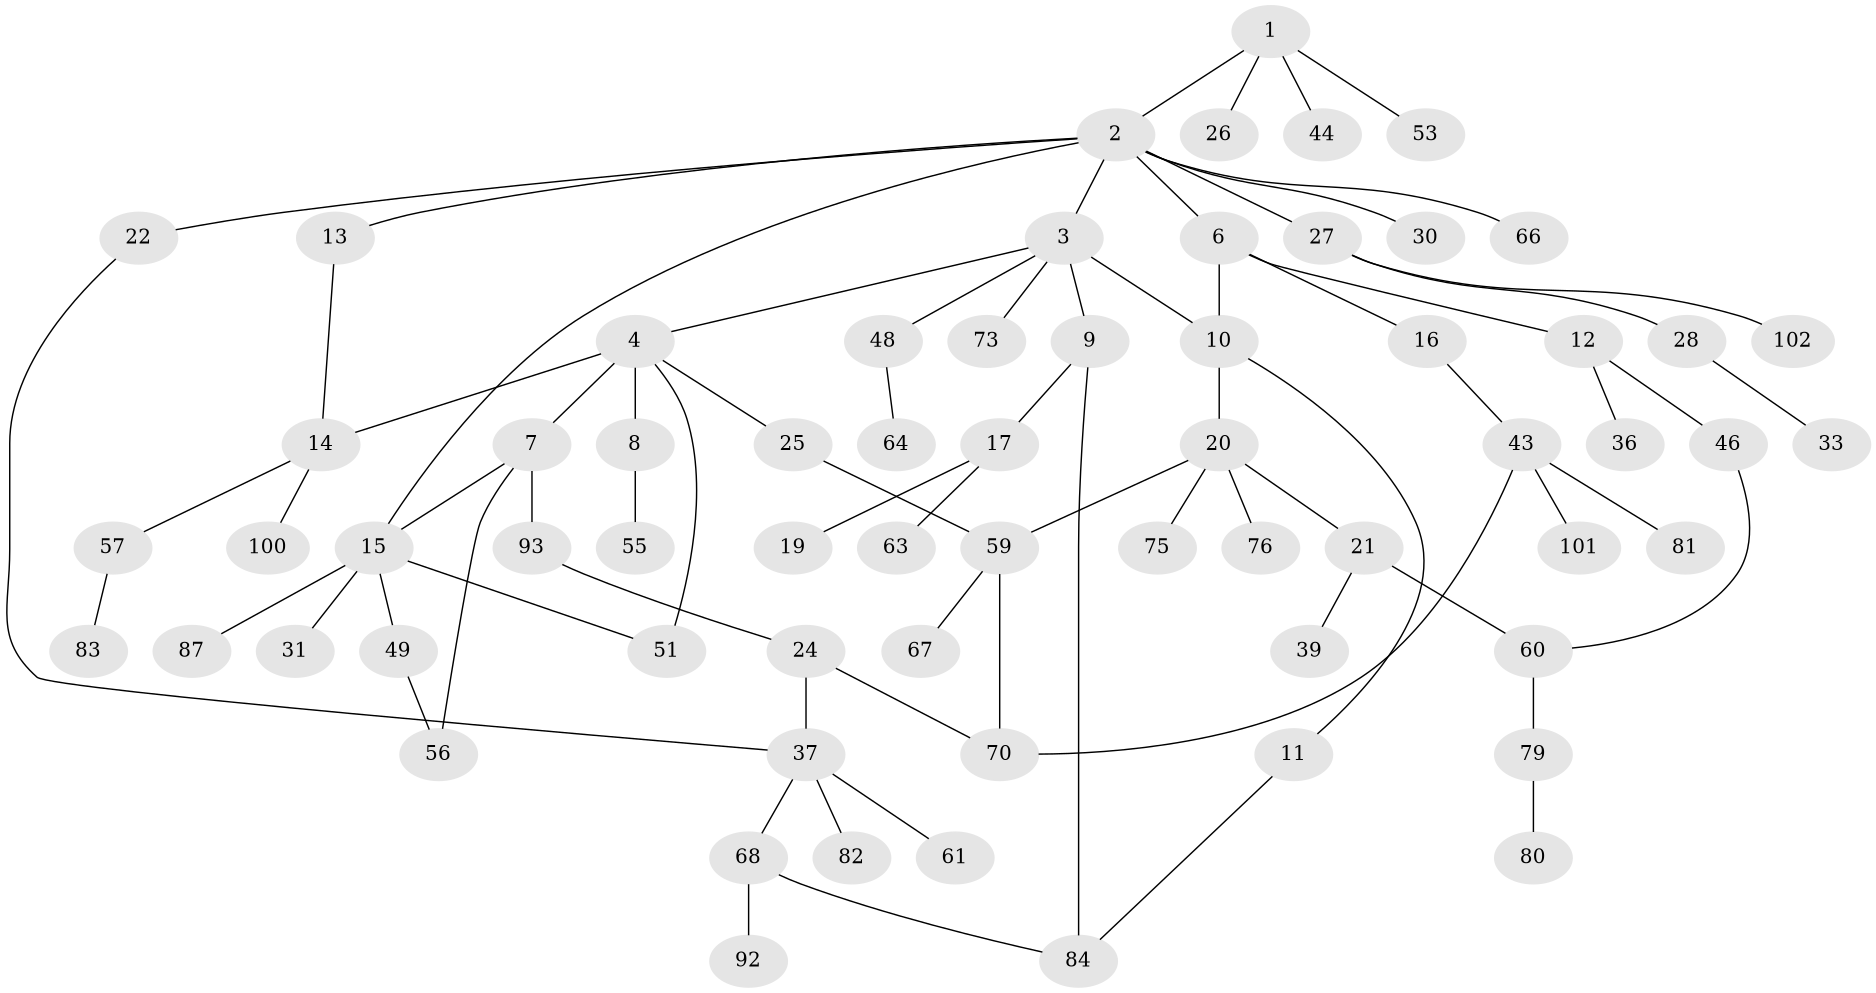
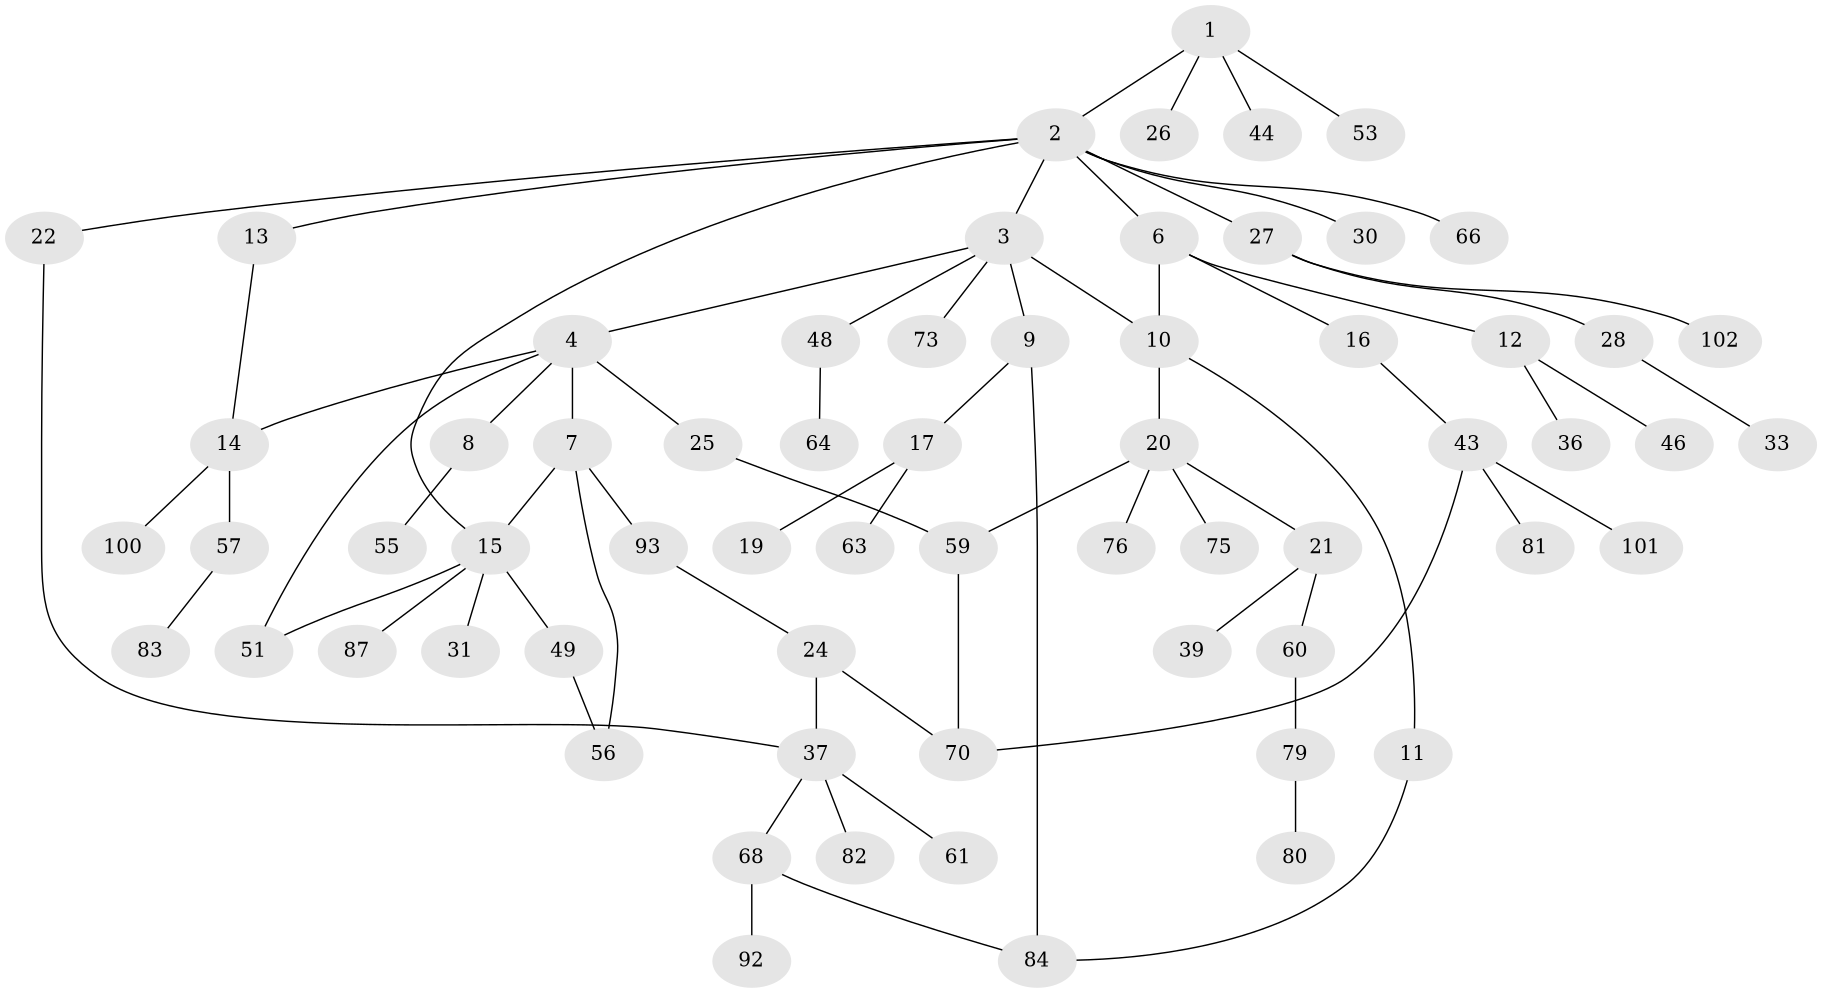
(1709, 602) -> none
(921, 651) -> none
